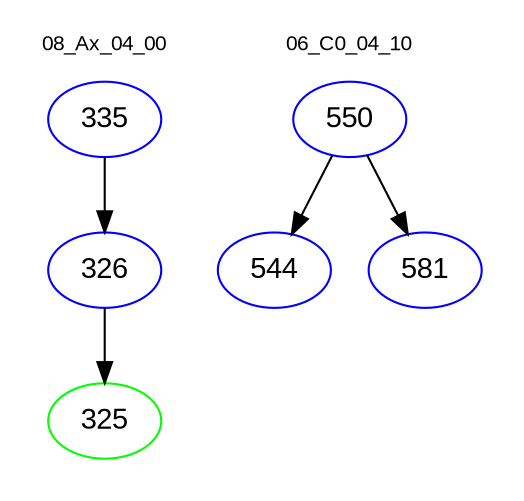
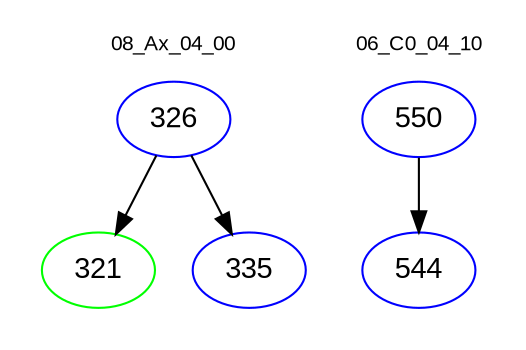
(105, 185) -> (207, 185)
(425, 270) -> none
(105, 421) -> (98, 270)
